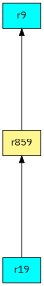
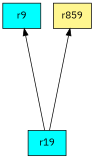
(22, 83) -> (35, 83)
